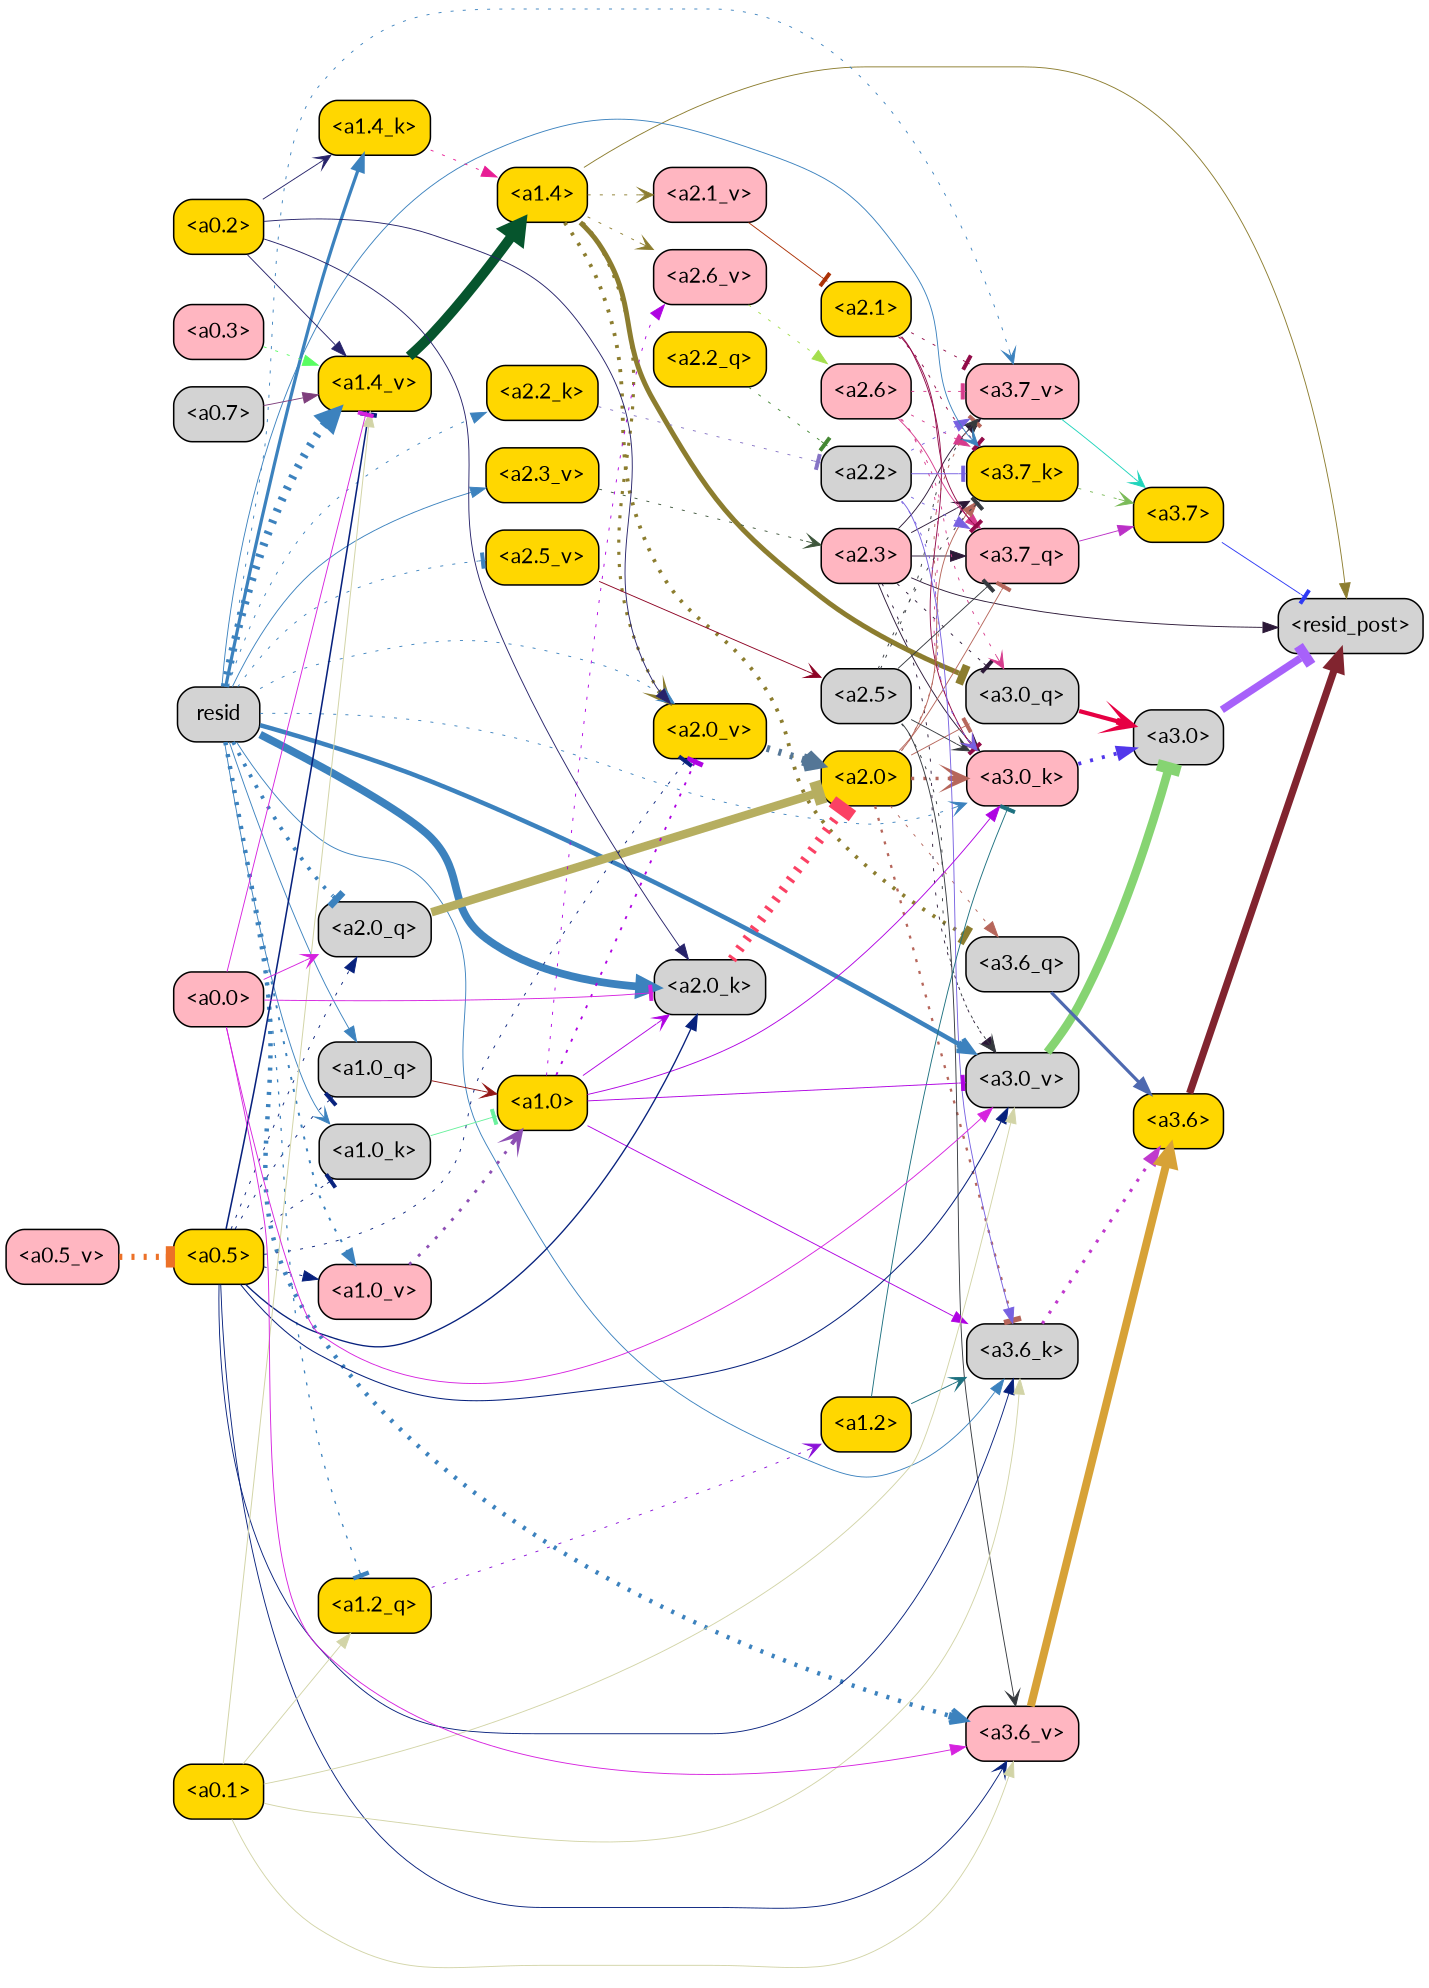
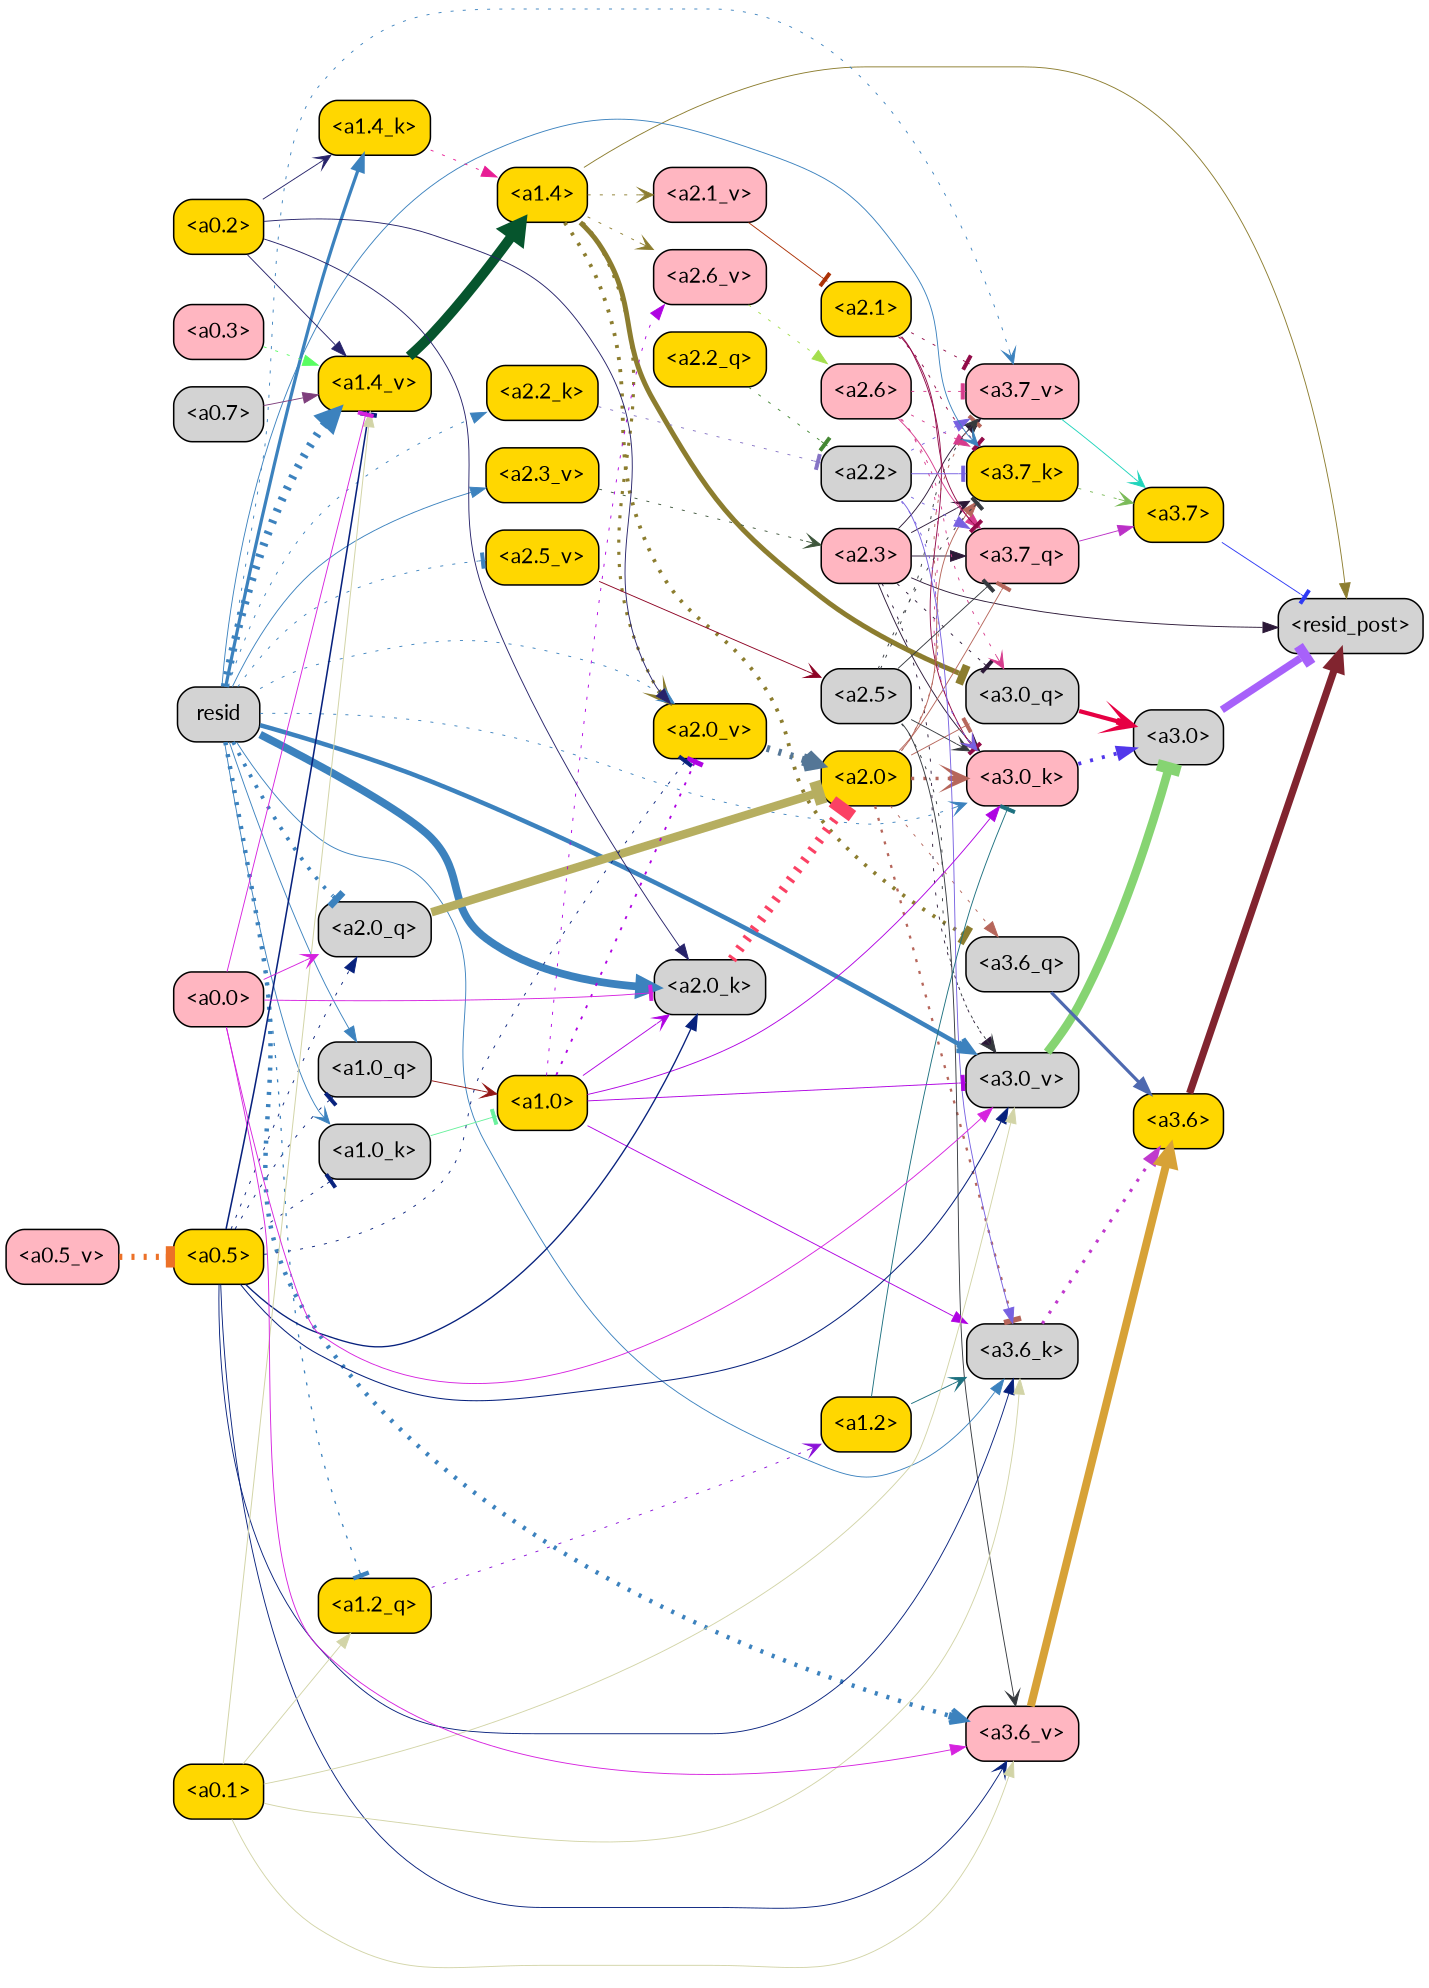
(375, 1292) -> none
